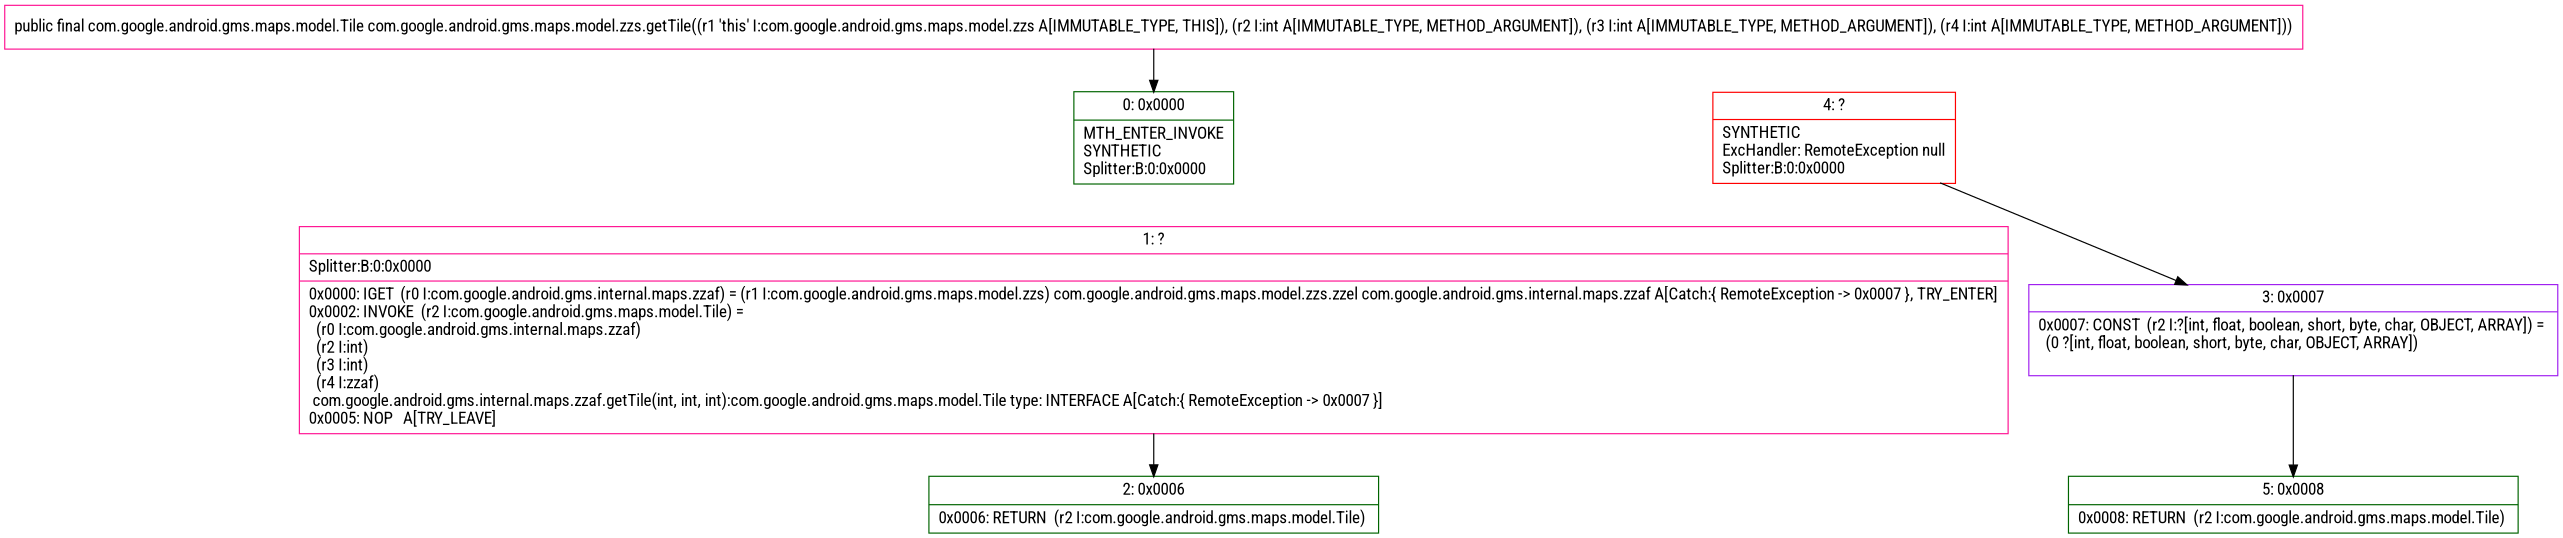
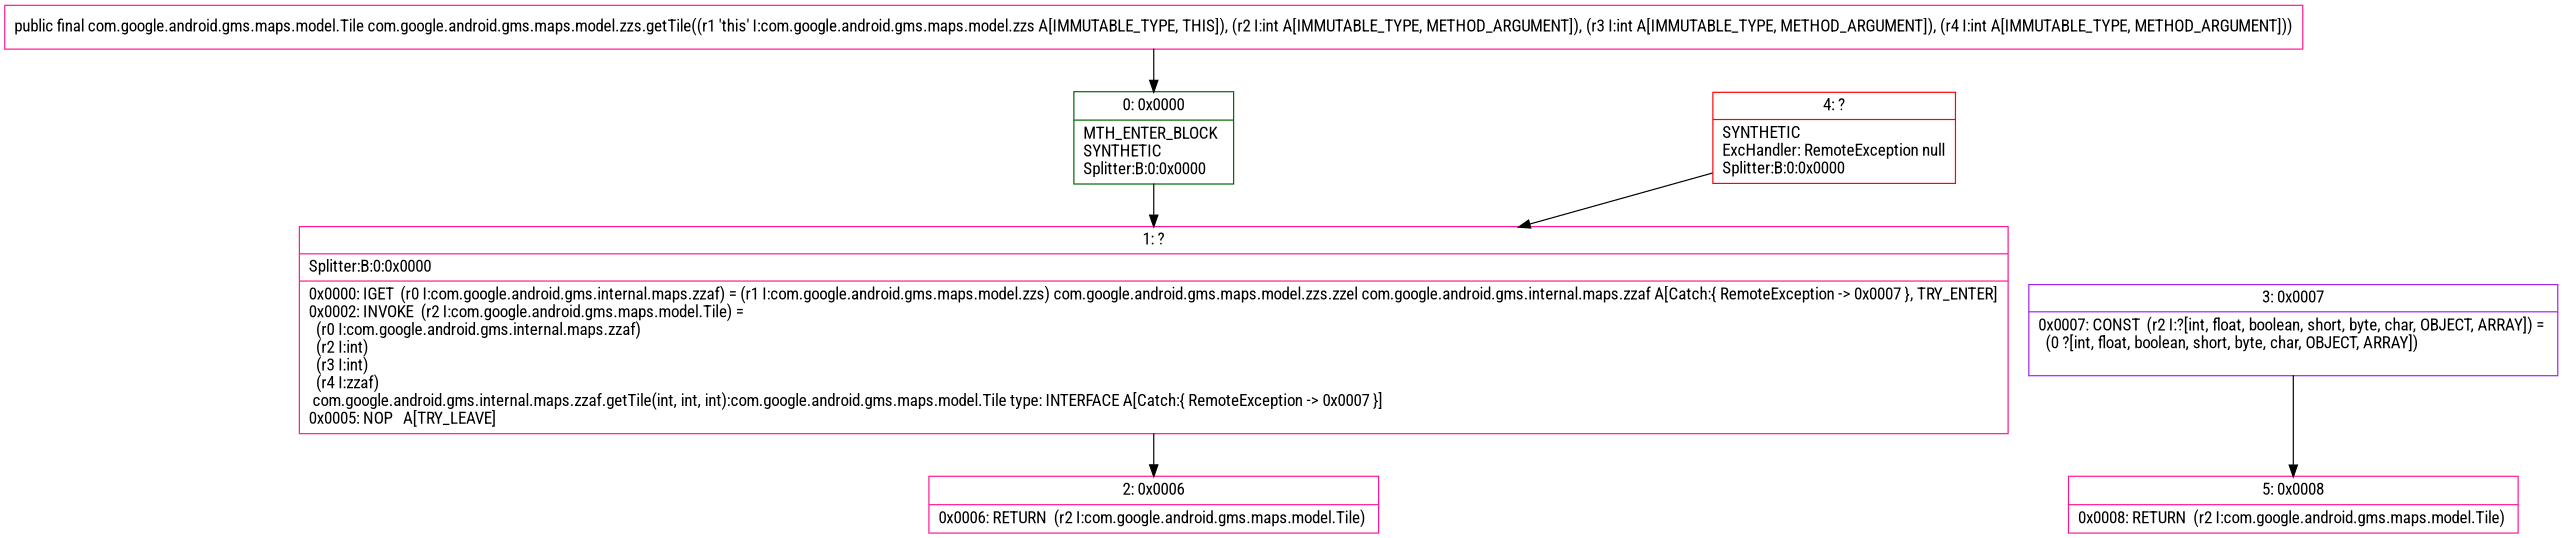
(1154, 134) -> (1151, 134)
none -> (1154, 199)
(2058, 232) -> (1621, 198)
(1154, 505) -> (1154, 505)
(2293, 505) -> (2293, 505)
